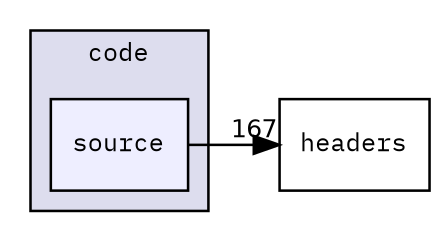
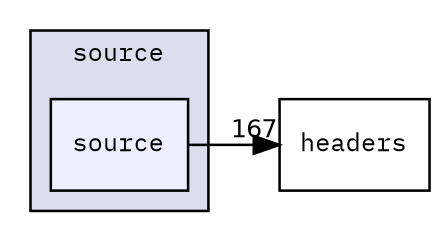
(119, 55) -> (119, 55)
